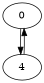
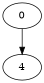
(24, 50) -> none
